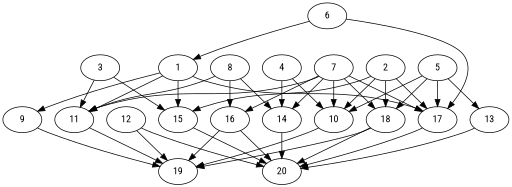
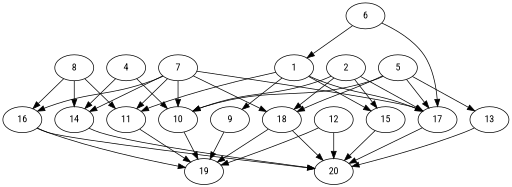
(100, 68) -> none
